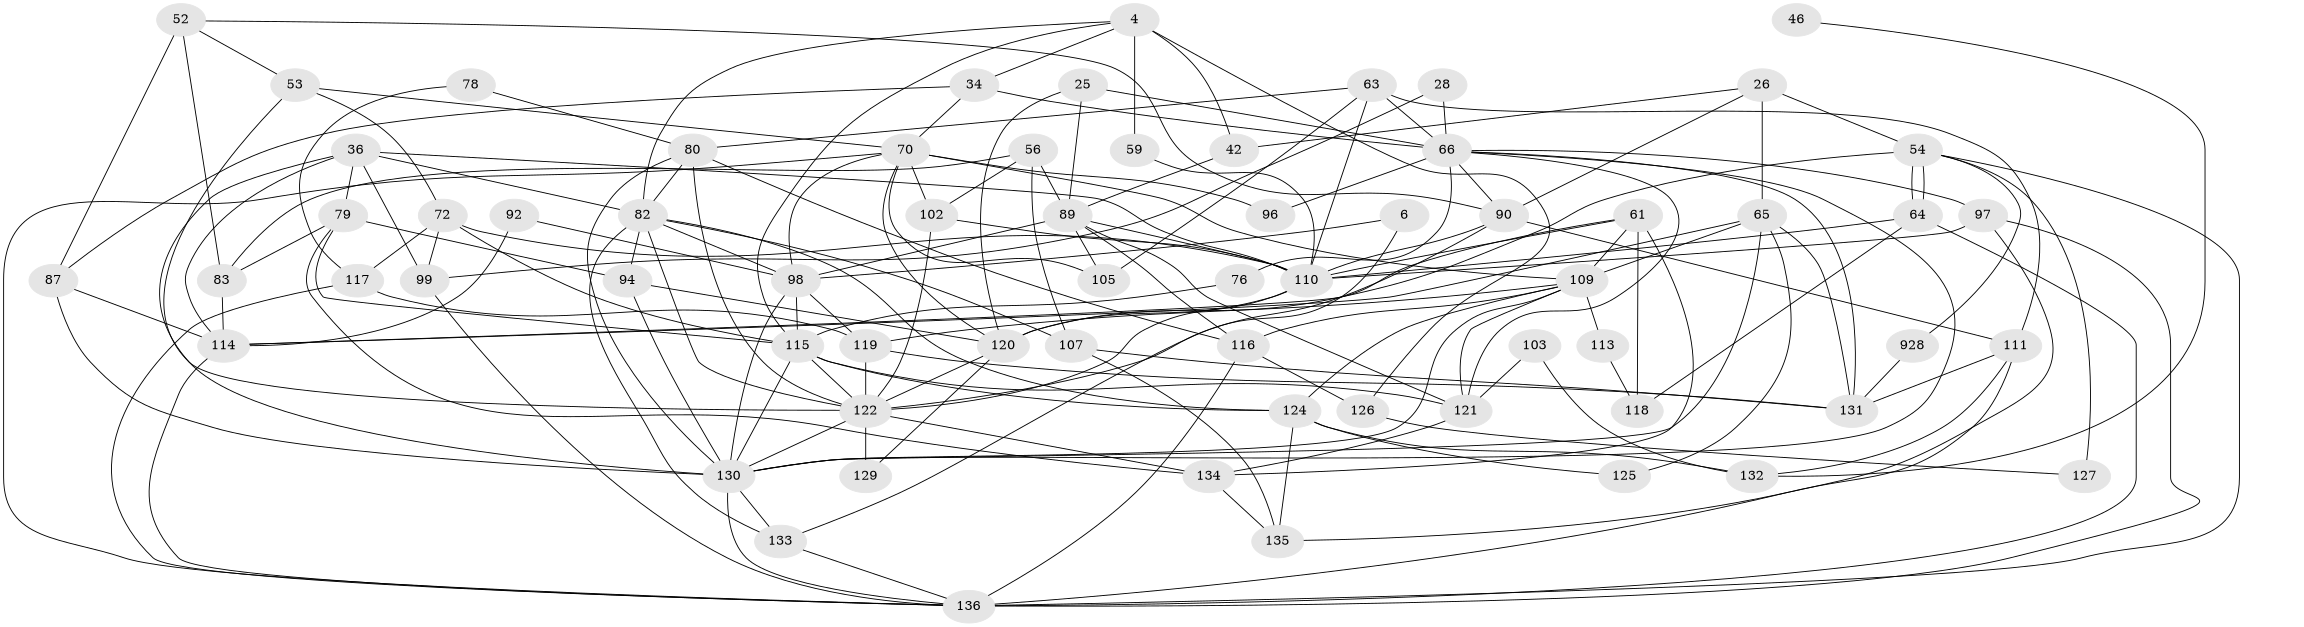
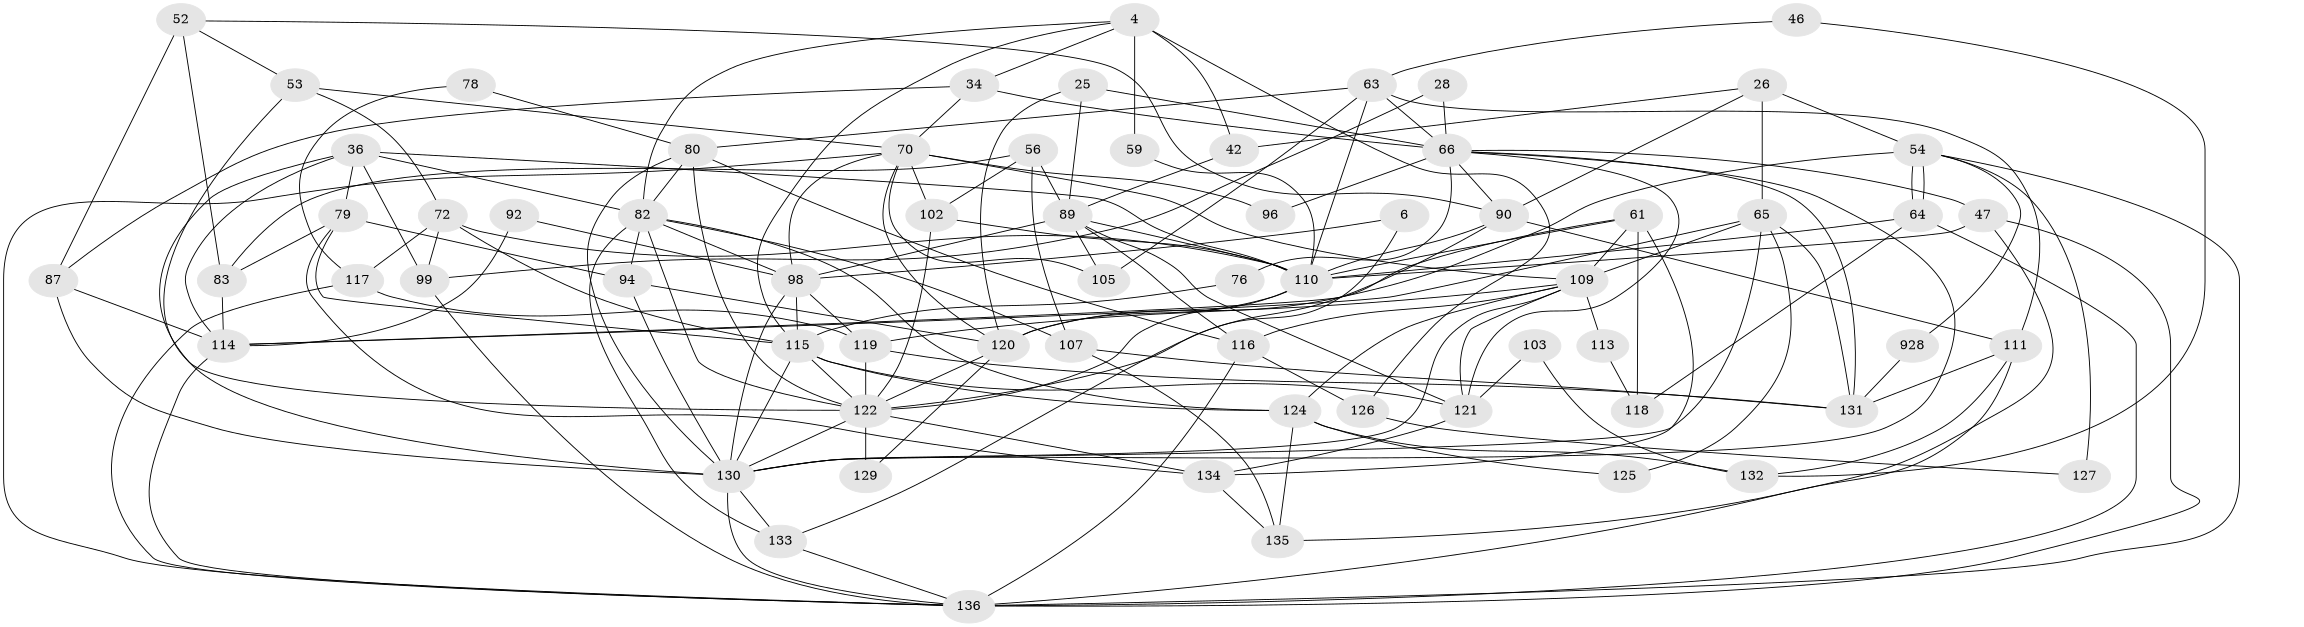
none -> (1580, 38)
(1983, 216) -> (1983, 216)
